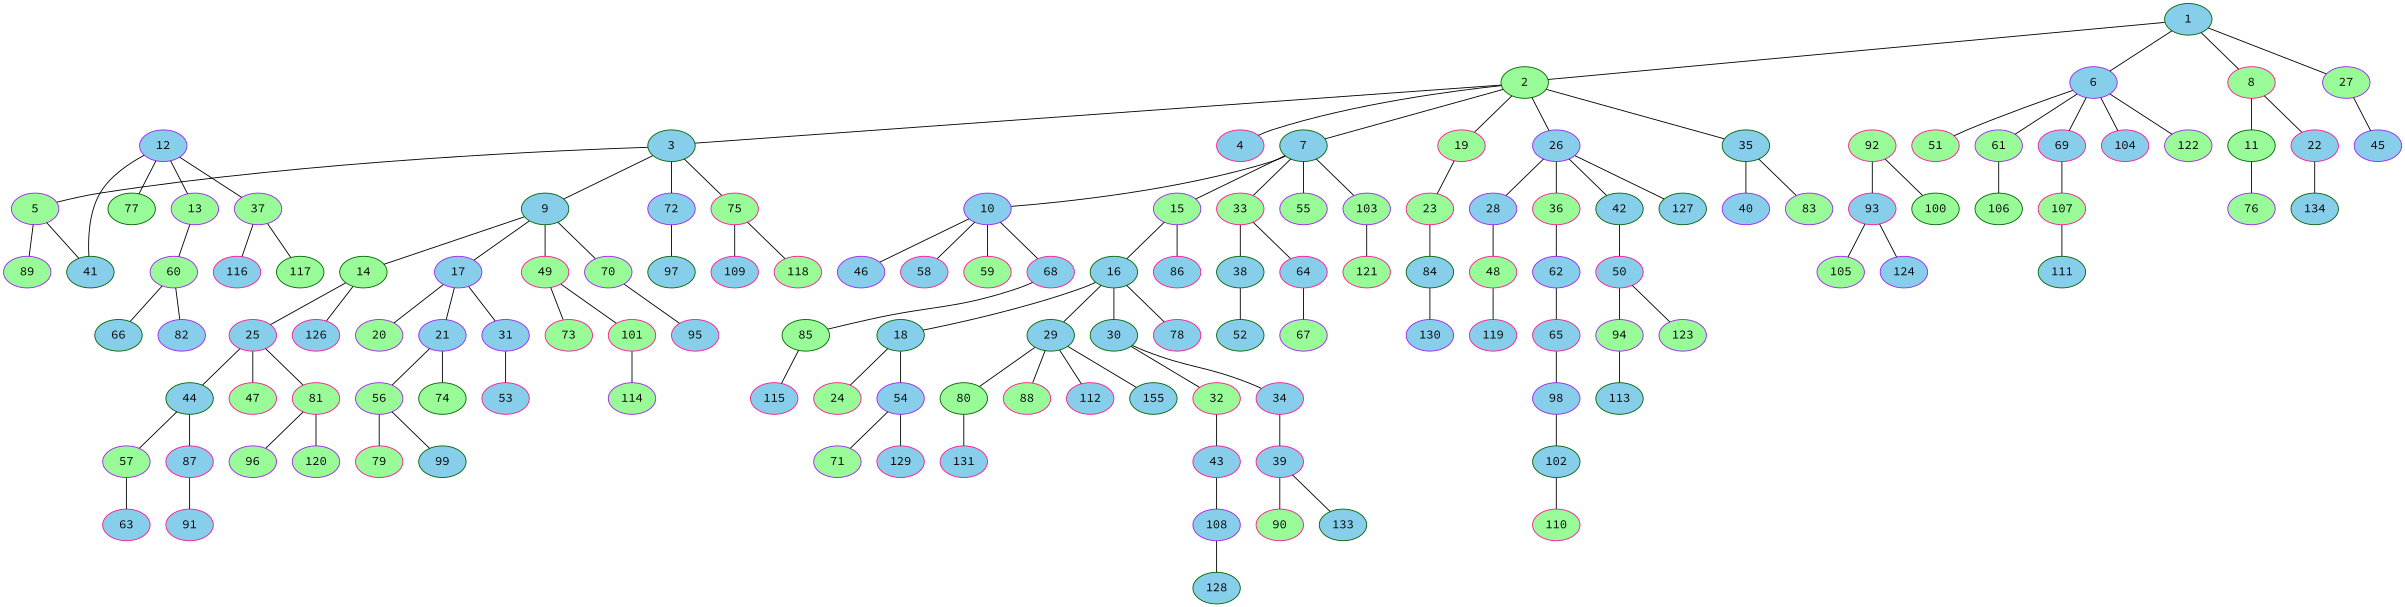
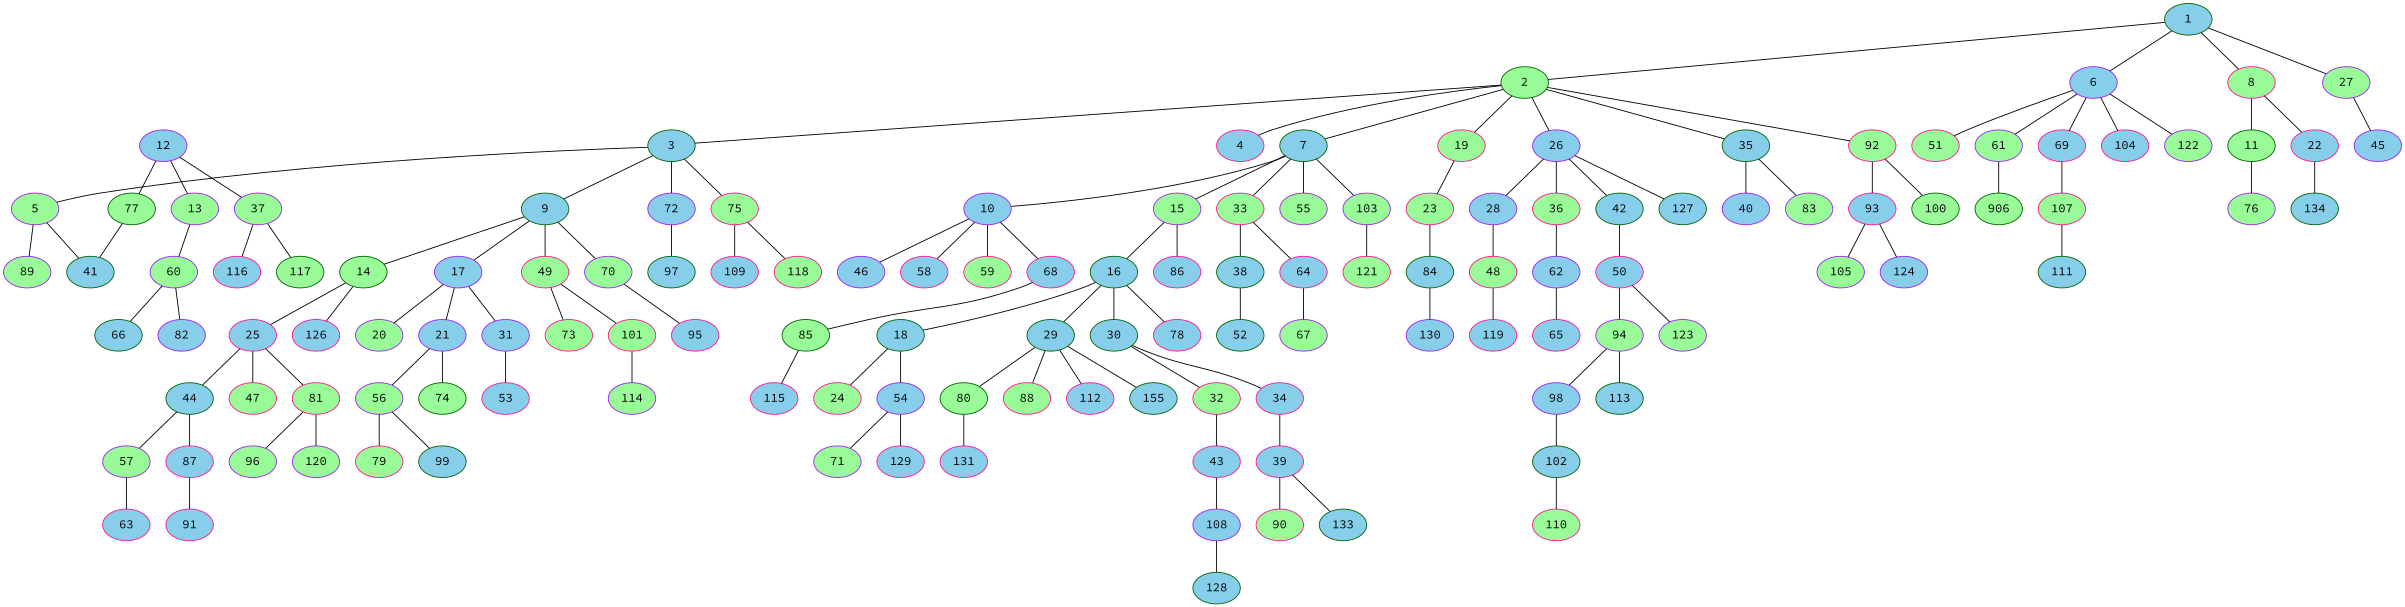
none -> (1699, 114)
(96, 201) -> (111, 241)
(1999, 209) -> (1999, 209)
(1556, 367) -> (1588, 367)
